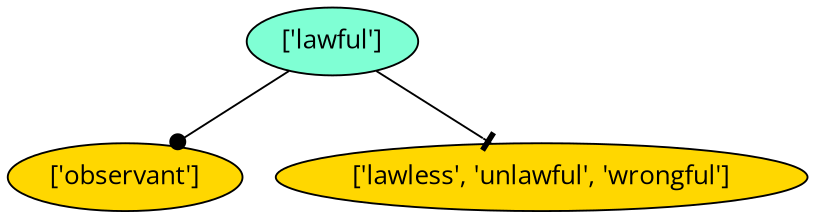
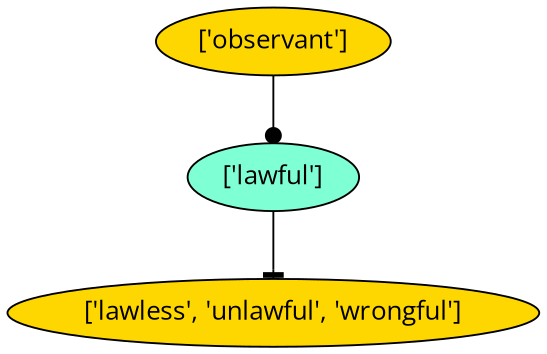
(237, 104) -> (273, 102)
